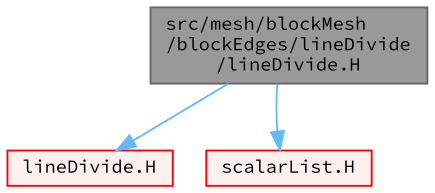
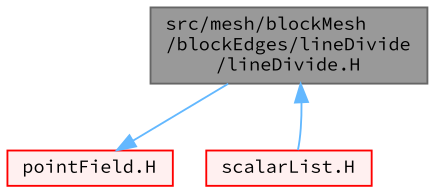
(276, 108) -> (301, 126)
(90, 168) -> (90, 168)
